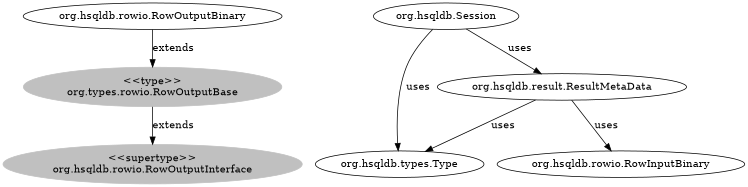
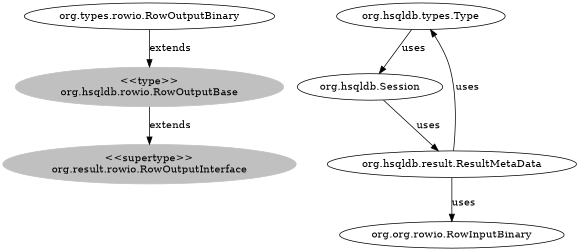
(153, 16) -> (149, 16)
(402, 82) -> (398, 48)
(153, 87) -> (149, 87)
(153, 164) -> (149, 164)
(621, 164) -> (452, 235)
